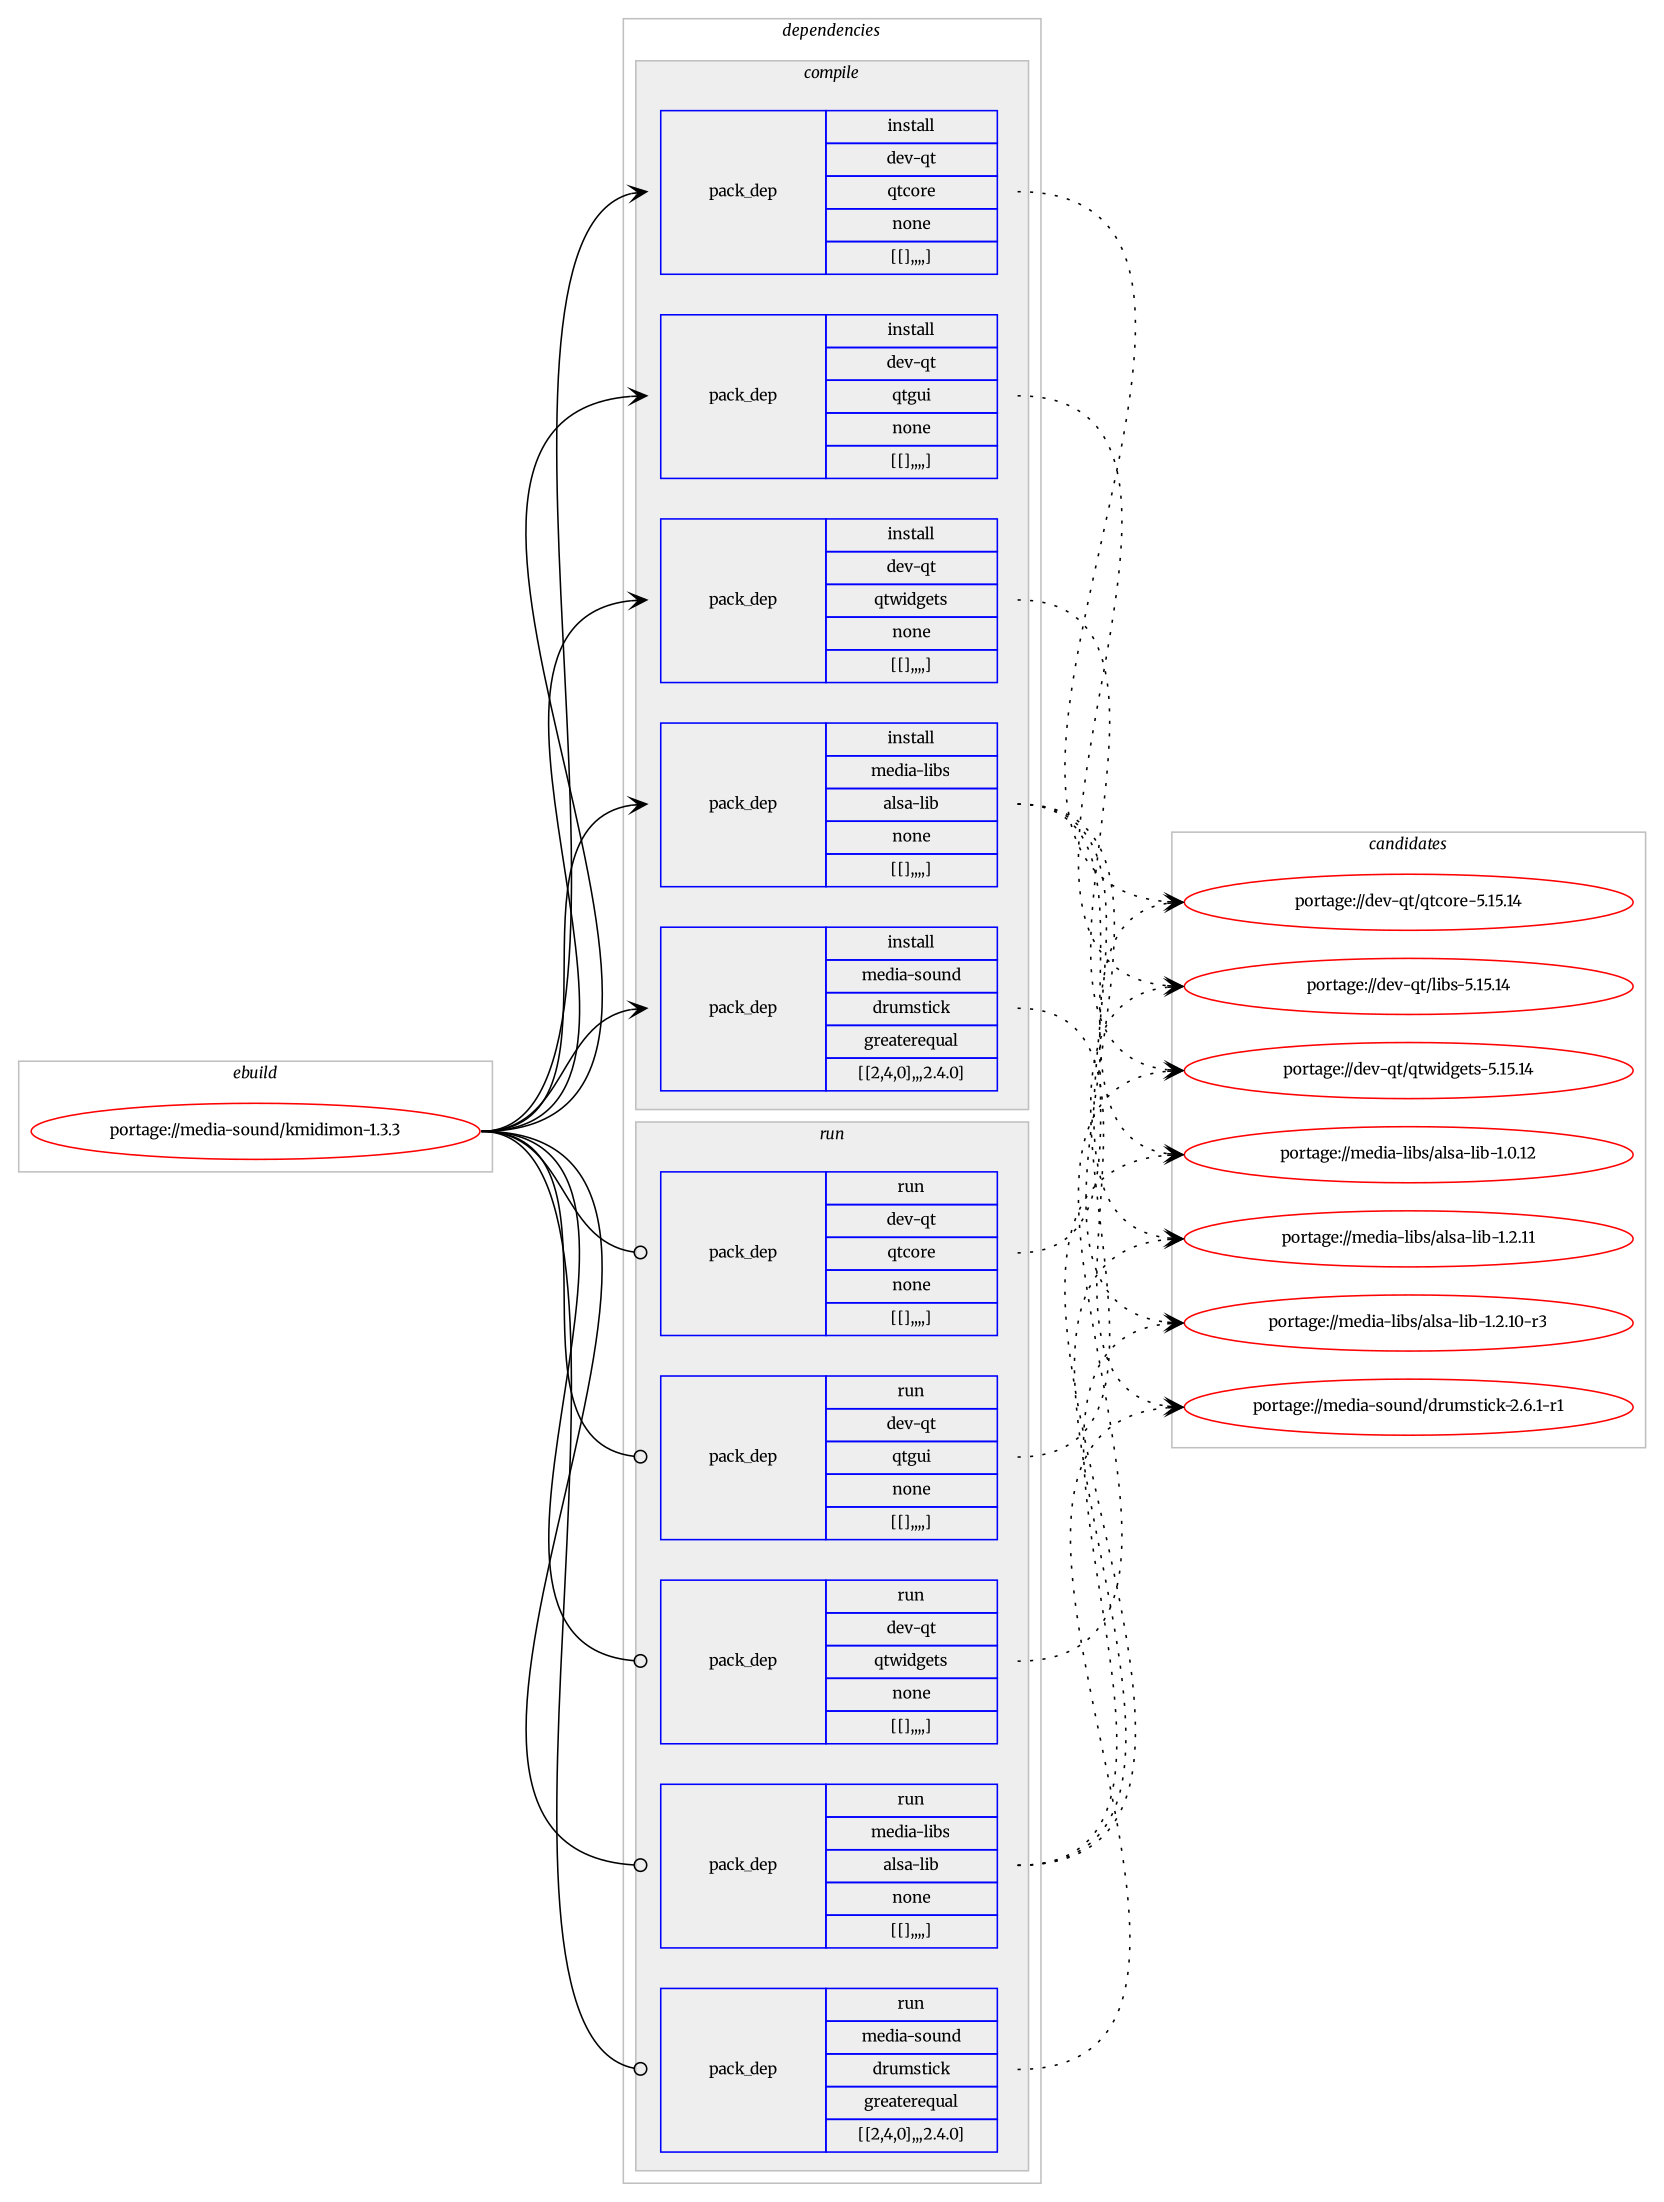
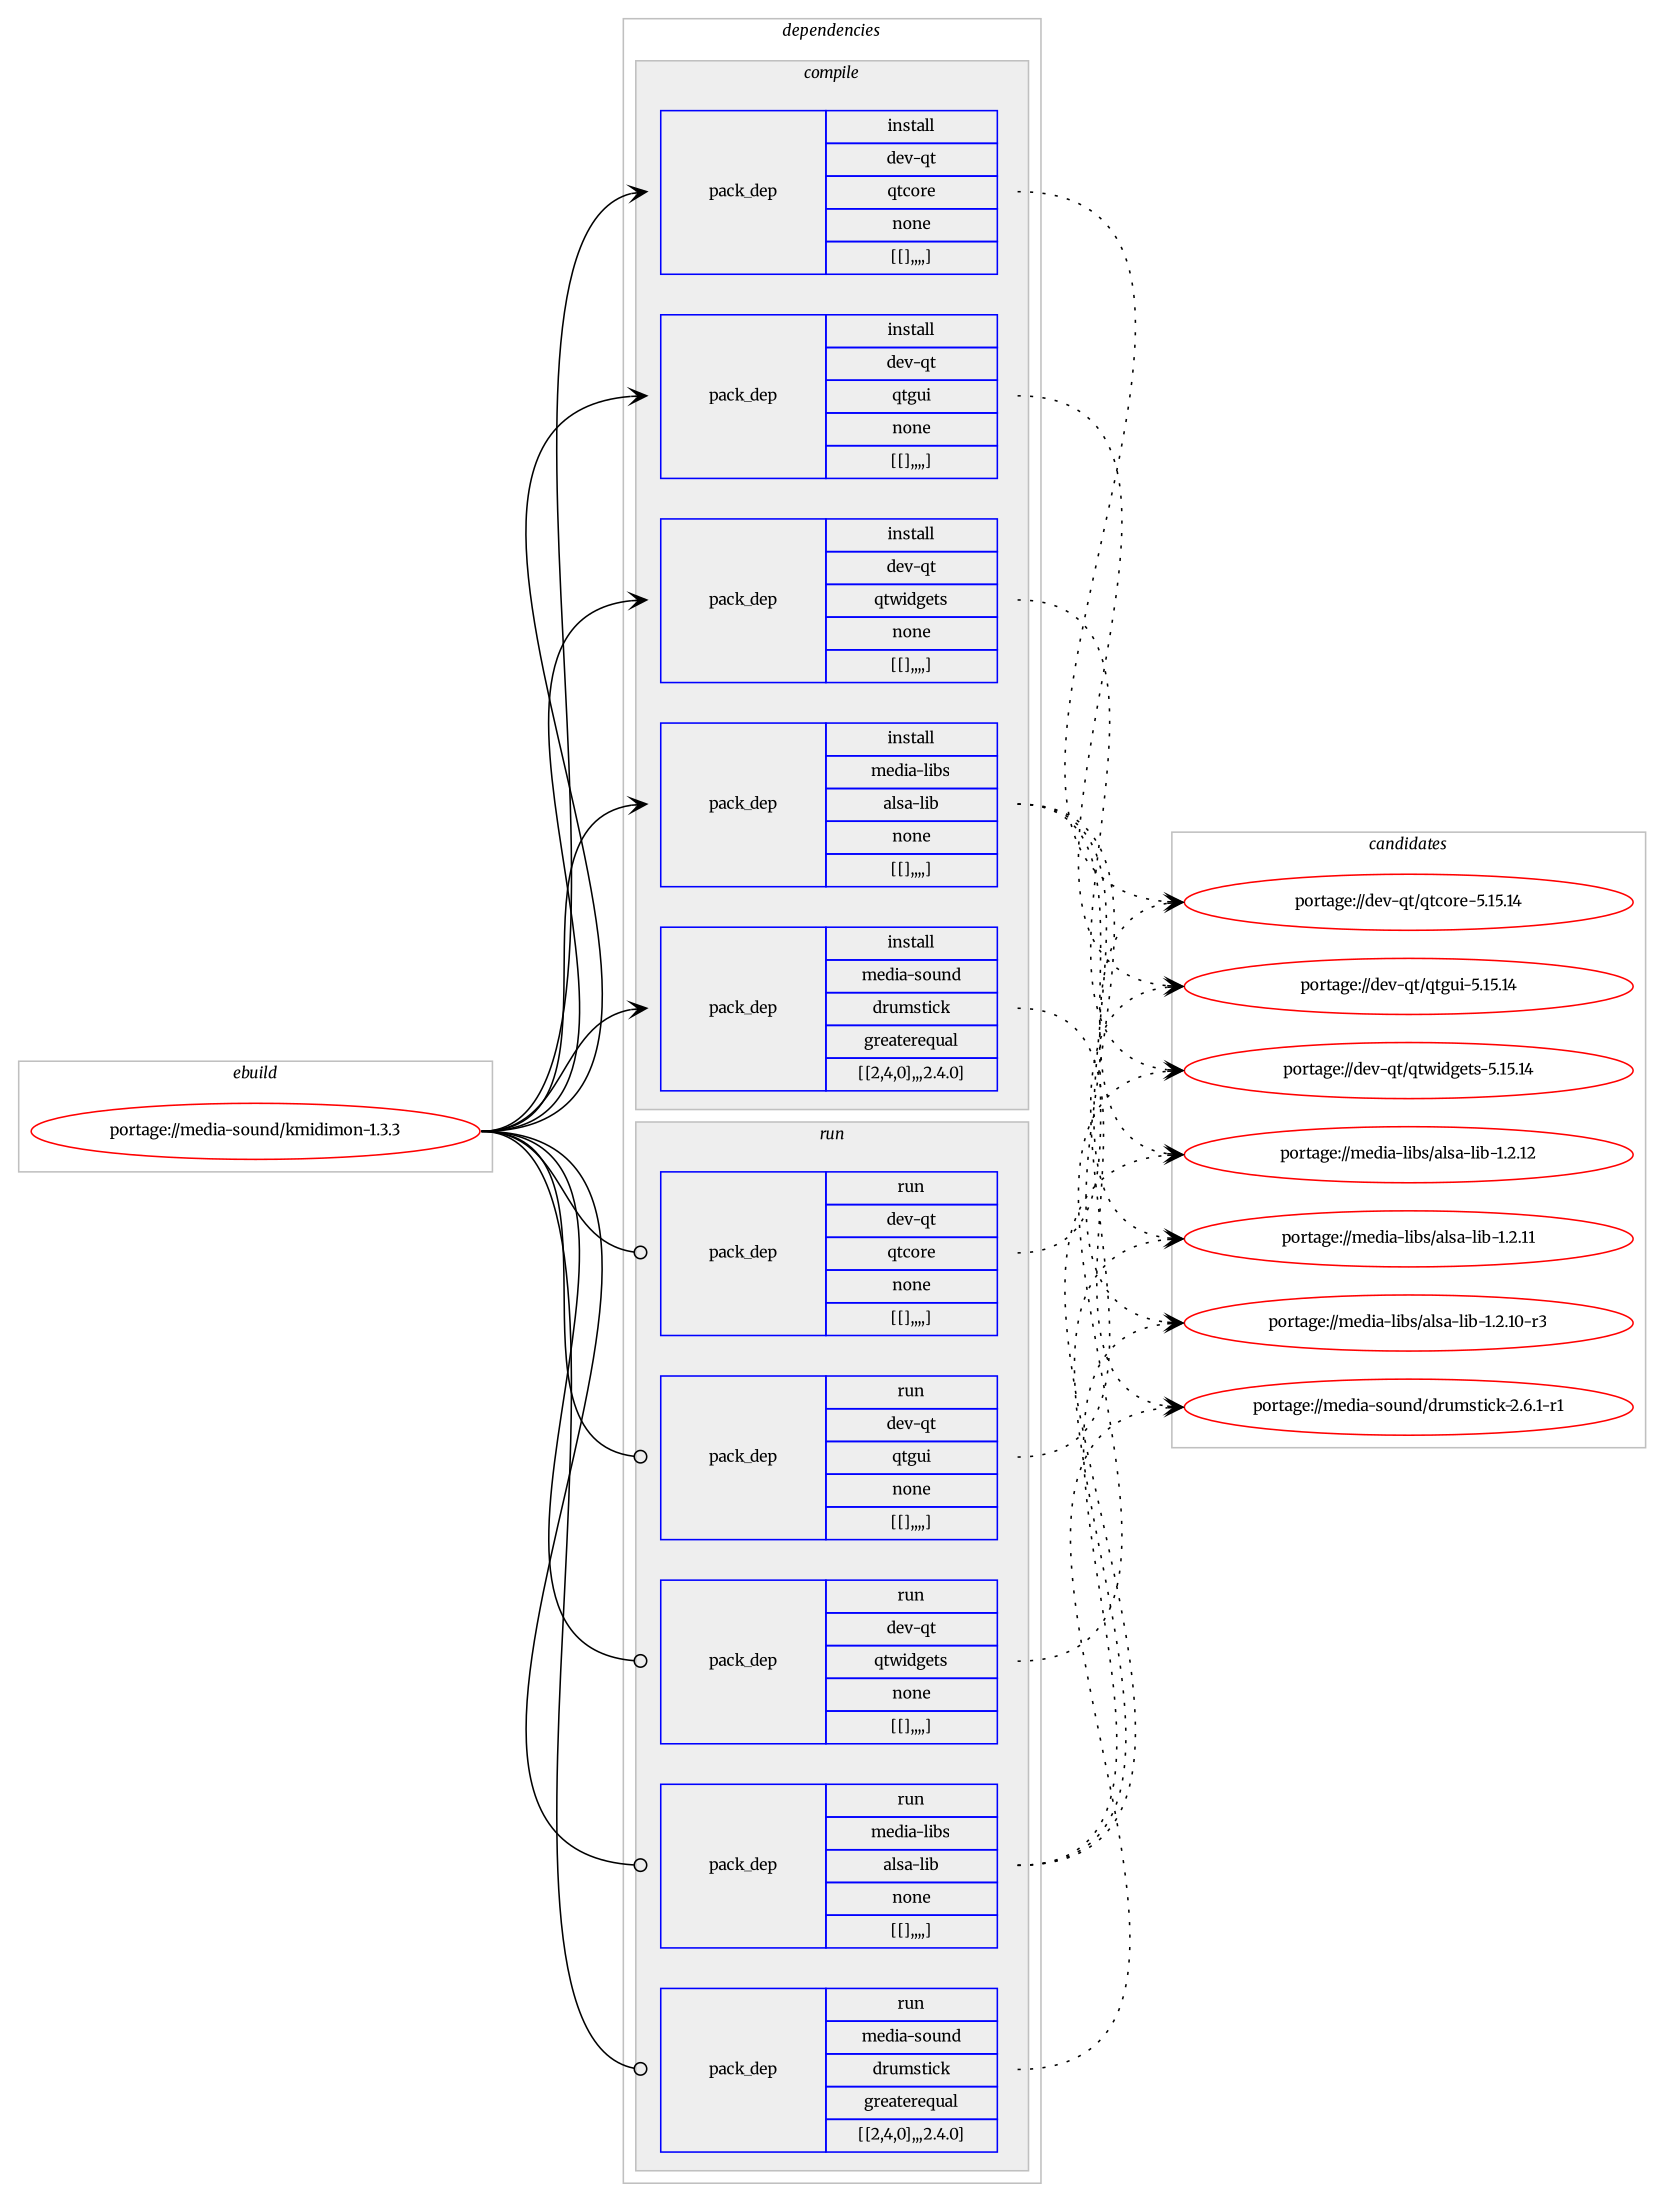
(1409, 986) -> (1409, 986)
(1409, 1155) -> (1409, 1155)
